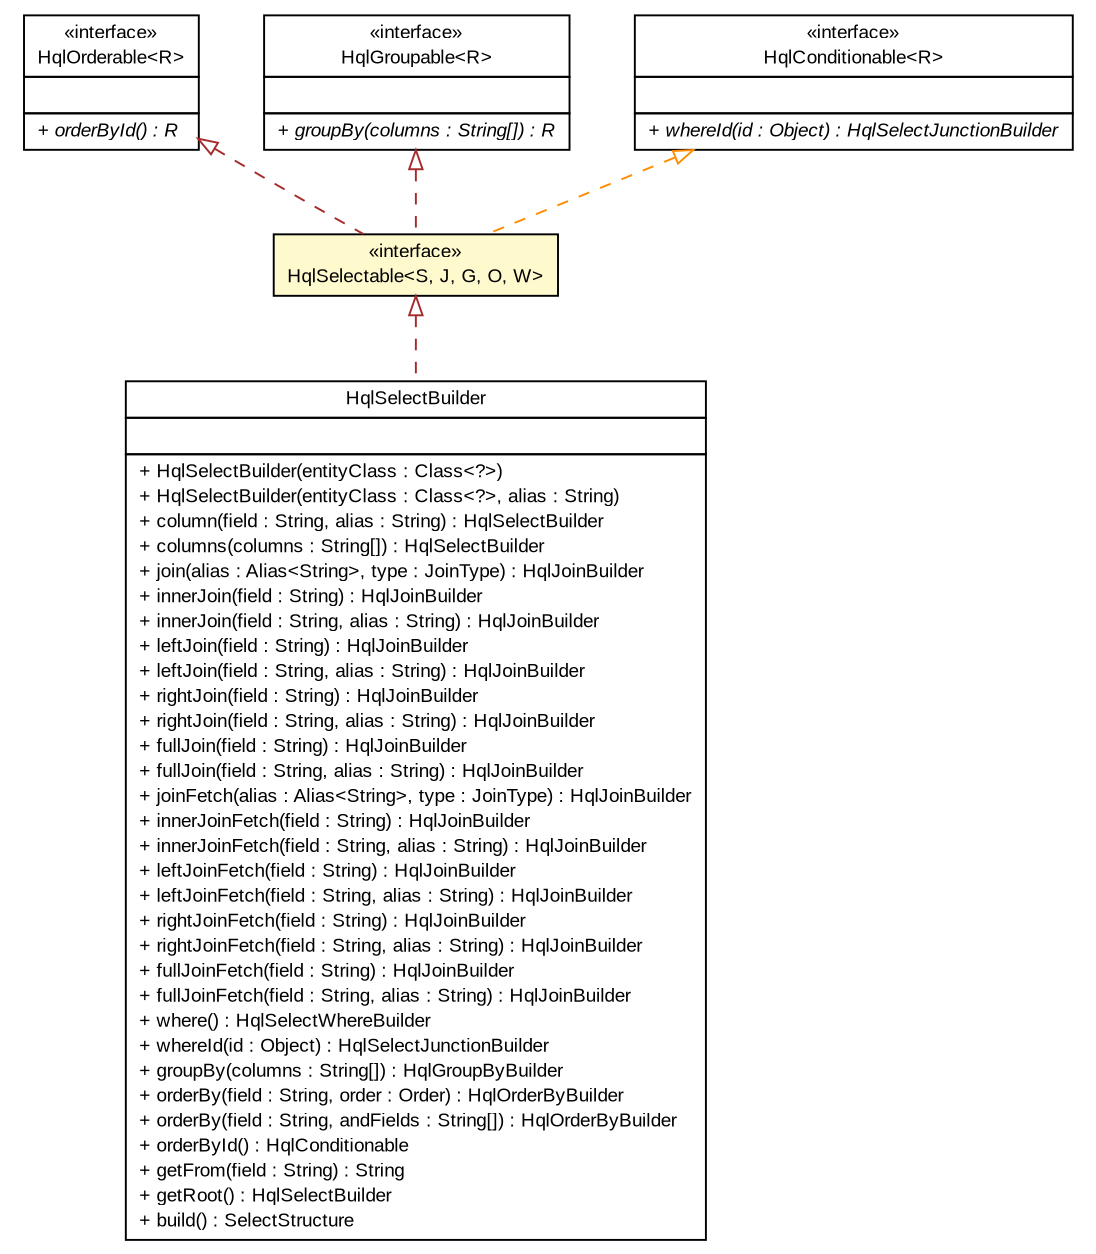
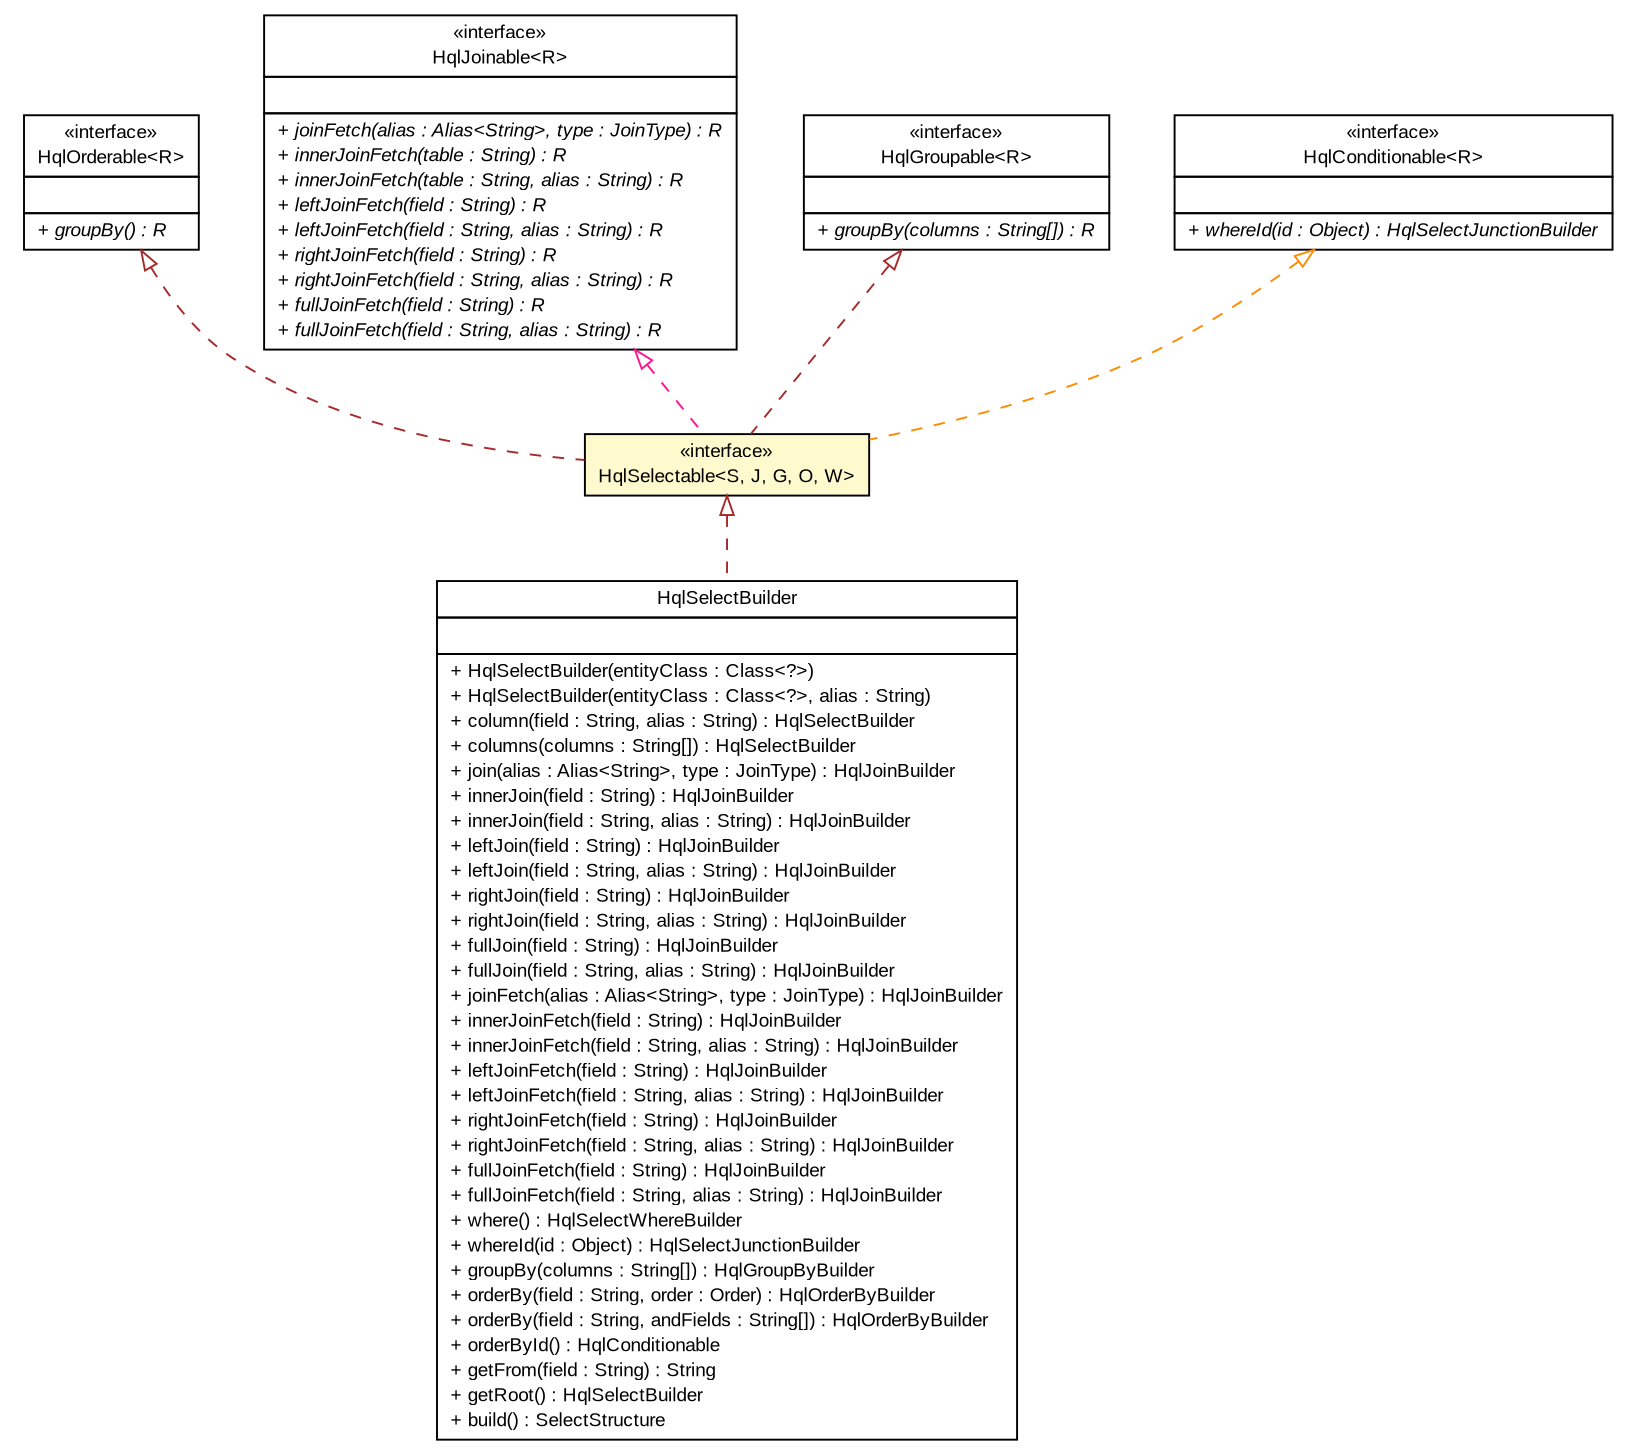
(109, 131) -> (103, 230)
none -> (500, 182)
